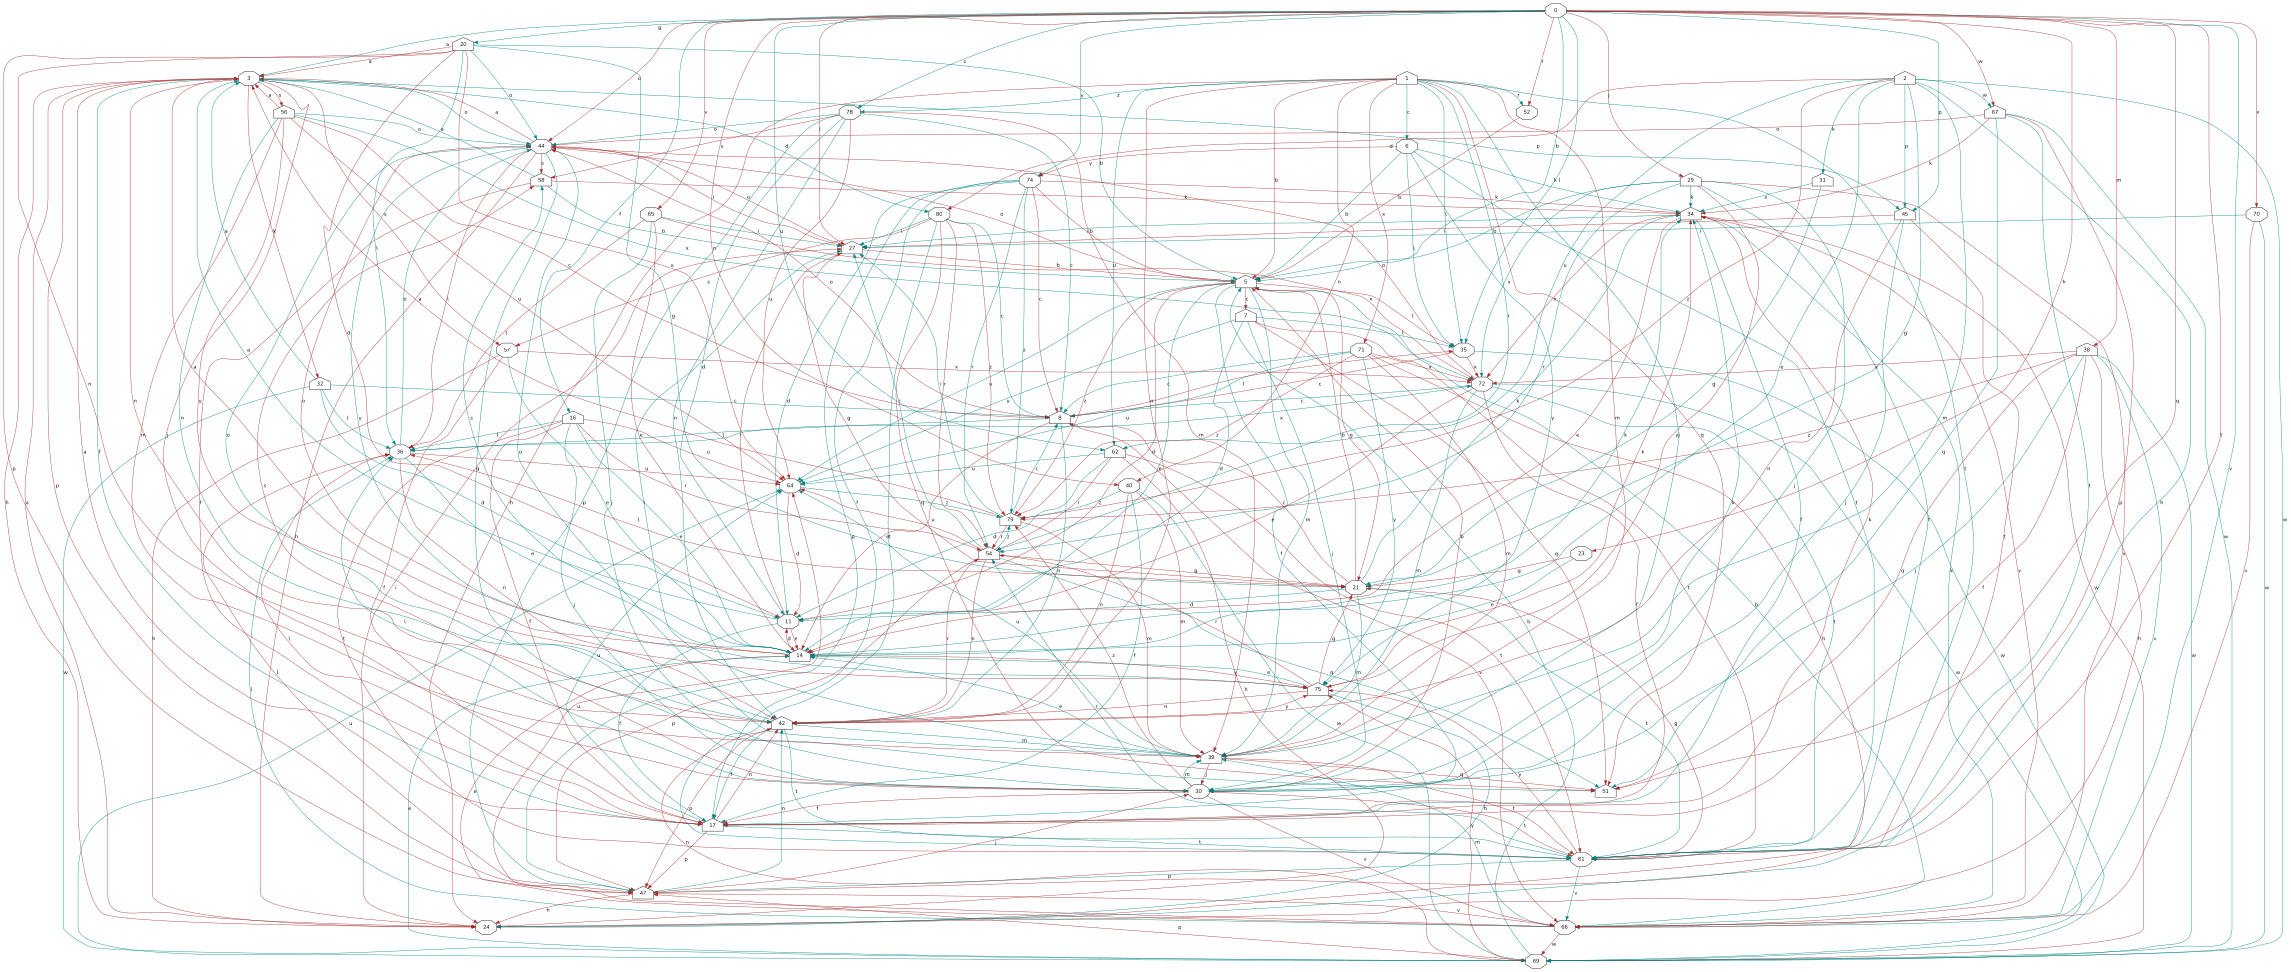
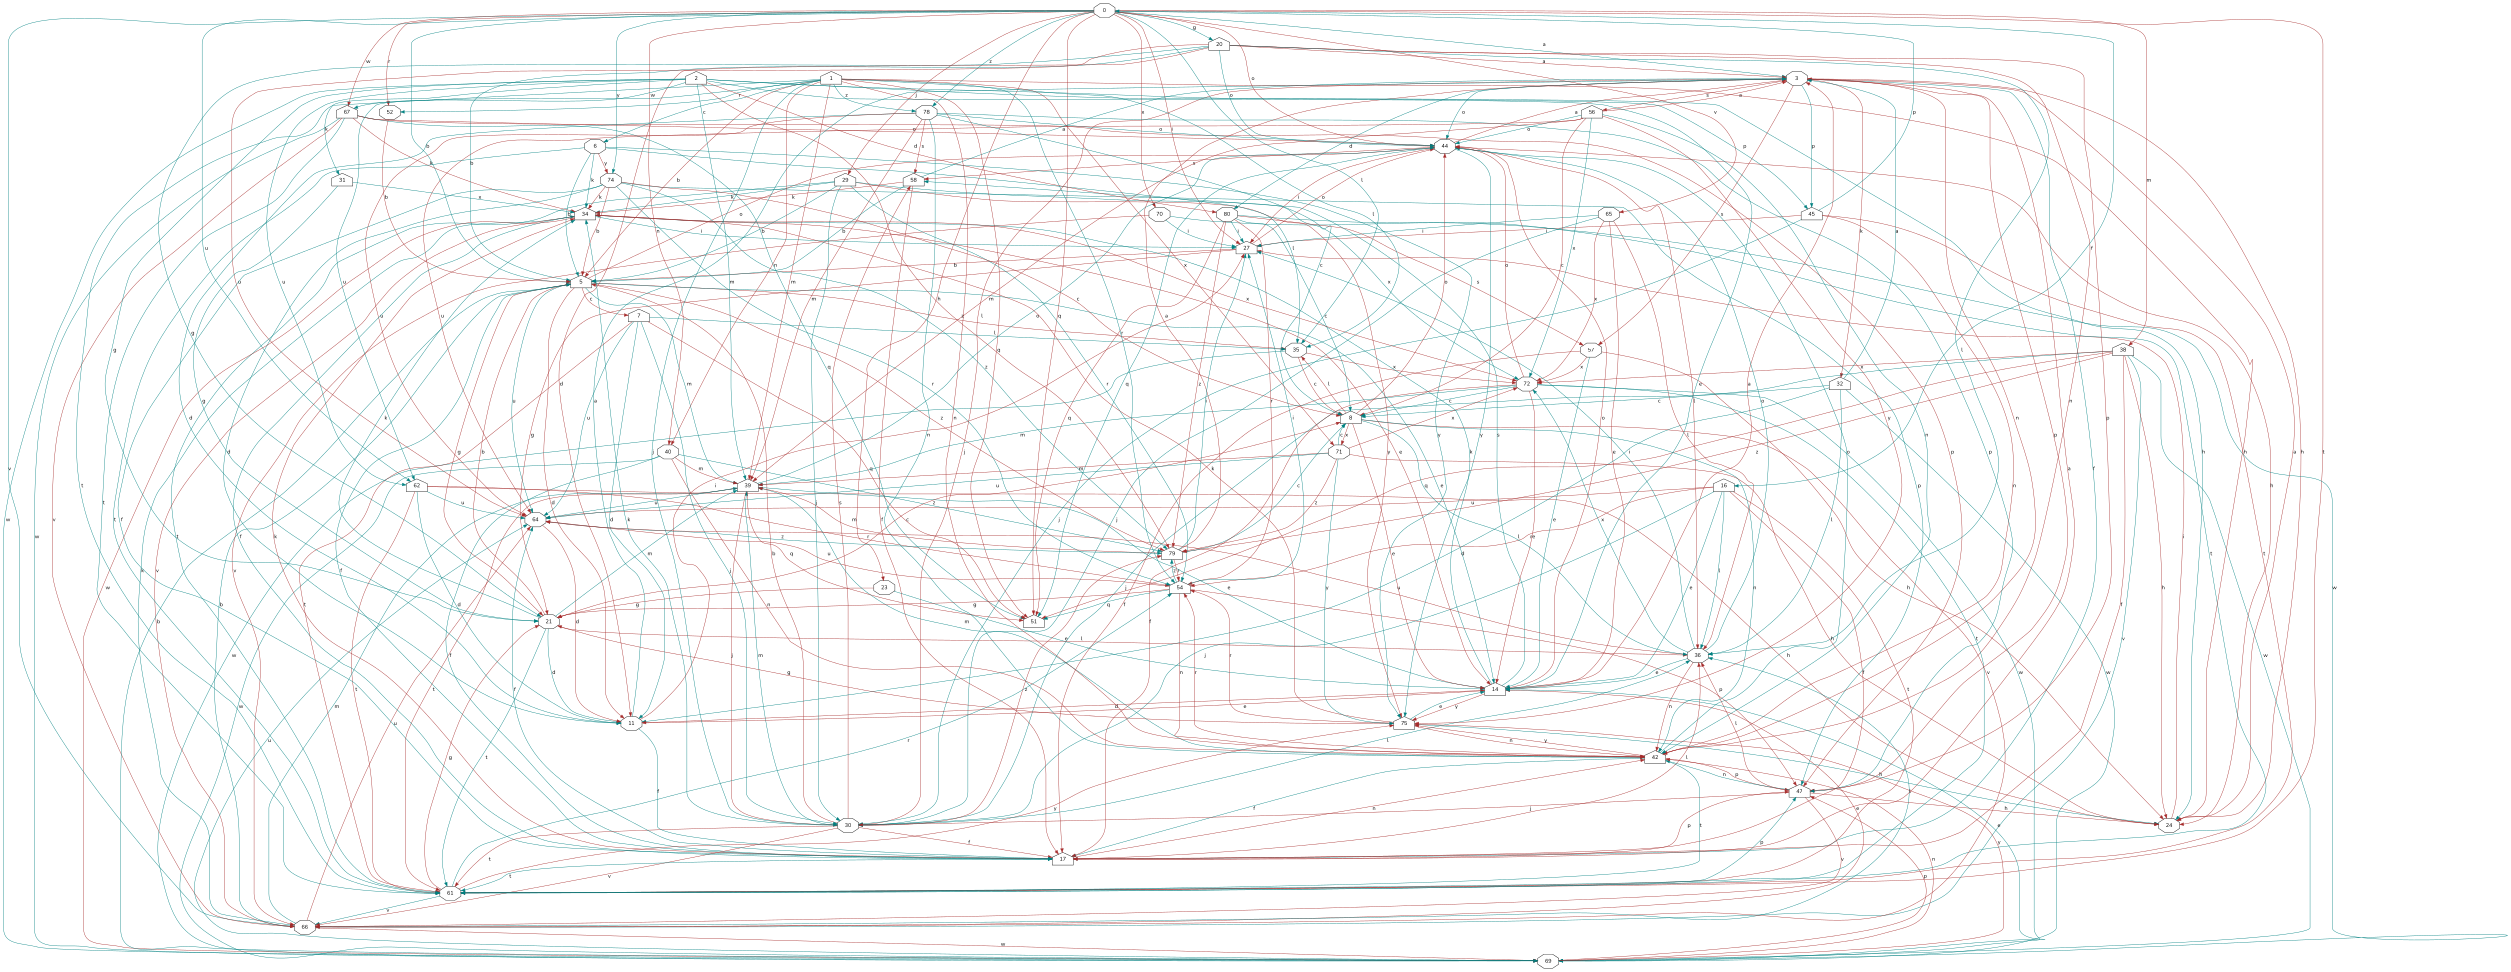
(1840, 26) -> (1620, 23)
none -> (1346, 432)
(2108, 632) -> (52, 515)
(599, 656) -> (515, 690)
(724, 663) -> (1560, 392)
